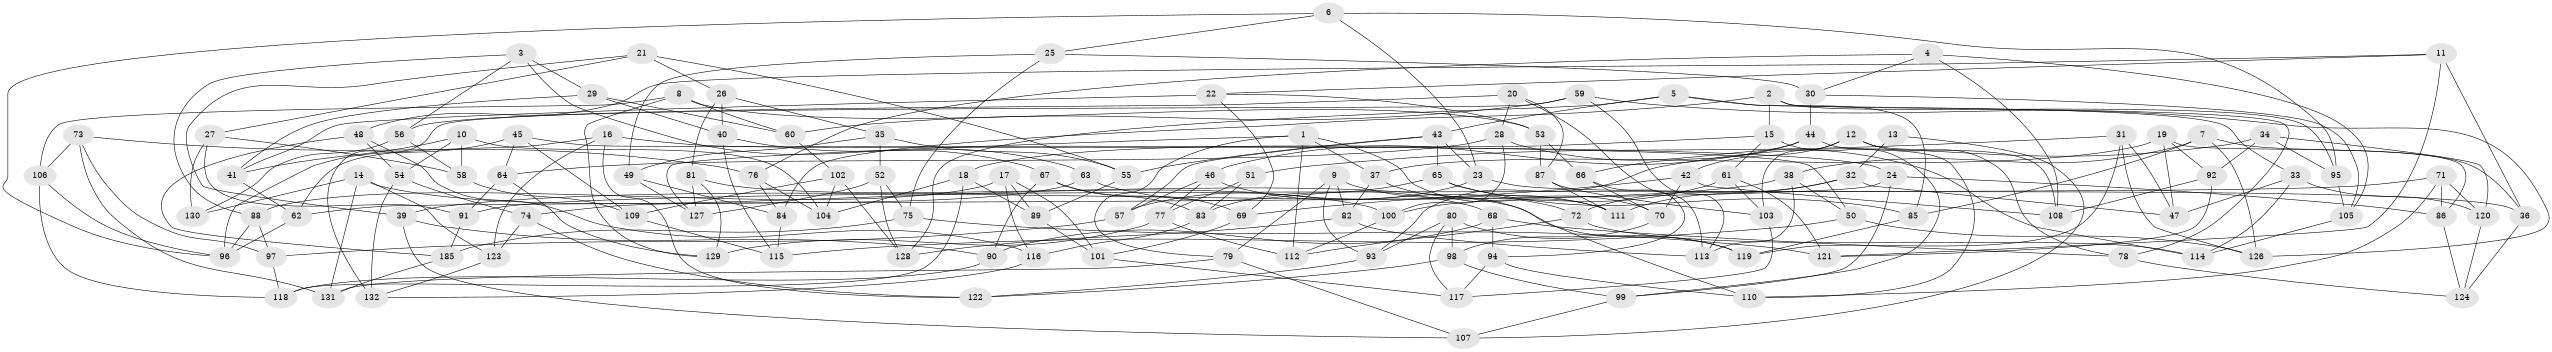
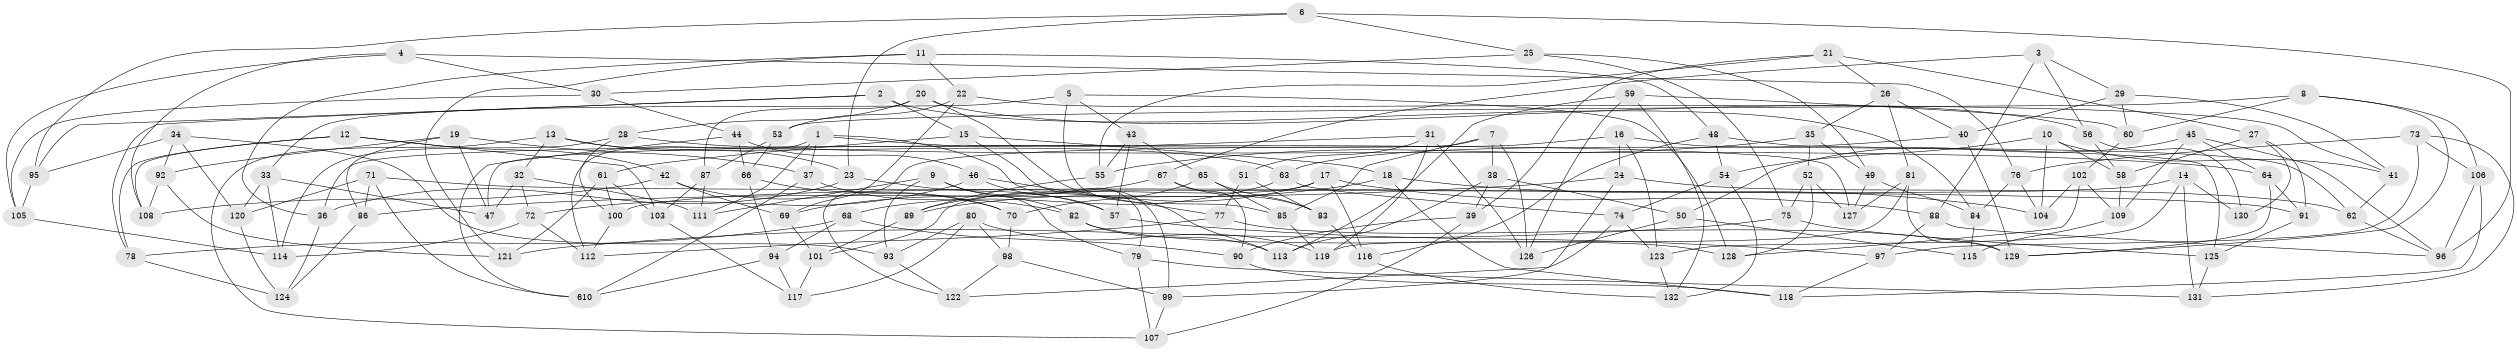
none -> (920, 149)
(1461, 158) -> (702, 151)
(746, 212) -> (1994, 203)
(447, 257) -> (2212, 257)
(1749, 298) -> (585, 298)
